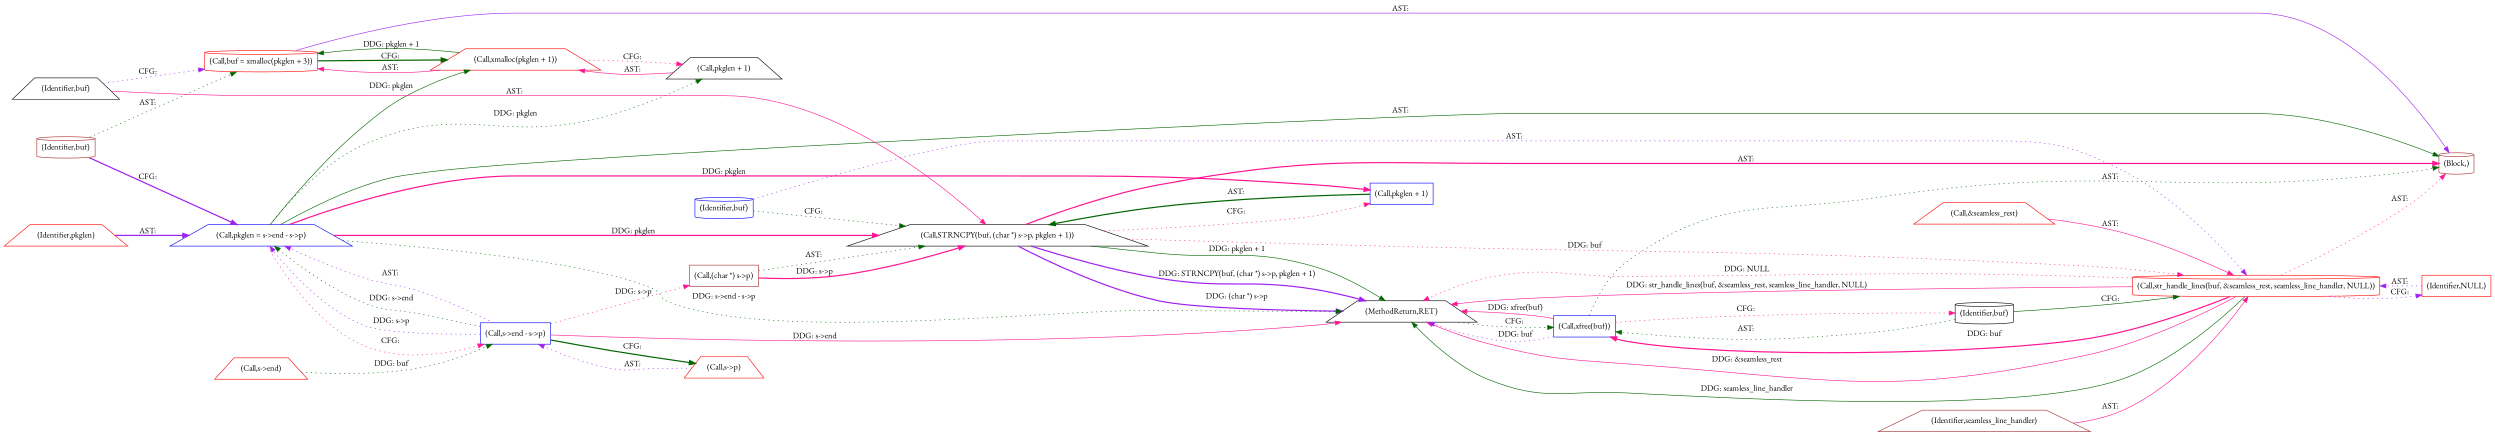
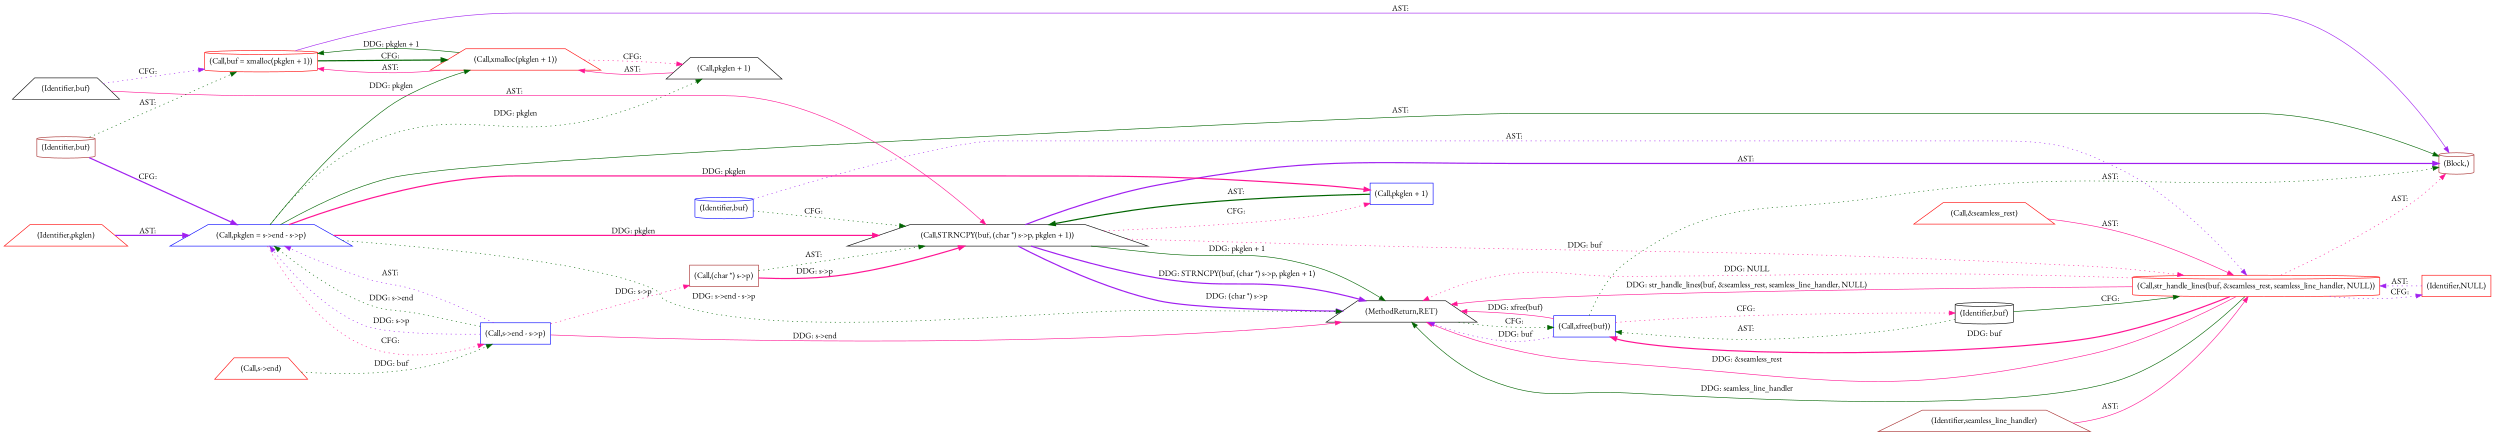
(261, 61) -> (261, 61)
(1725, 163) -> (1725, 163)
(724, 367) -> none
